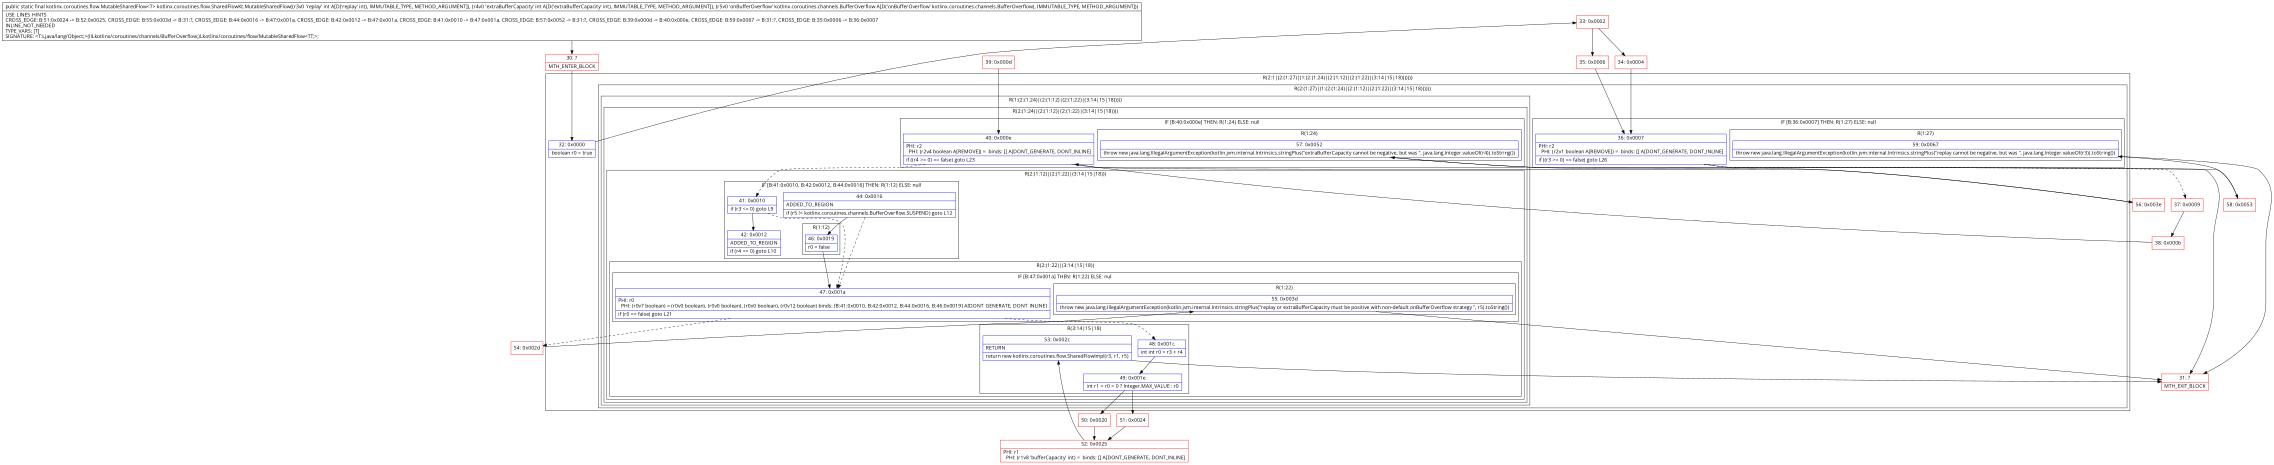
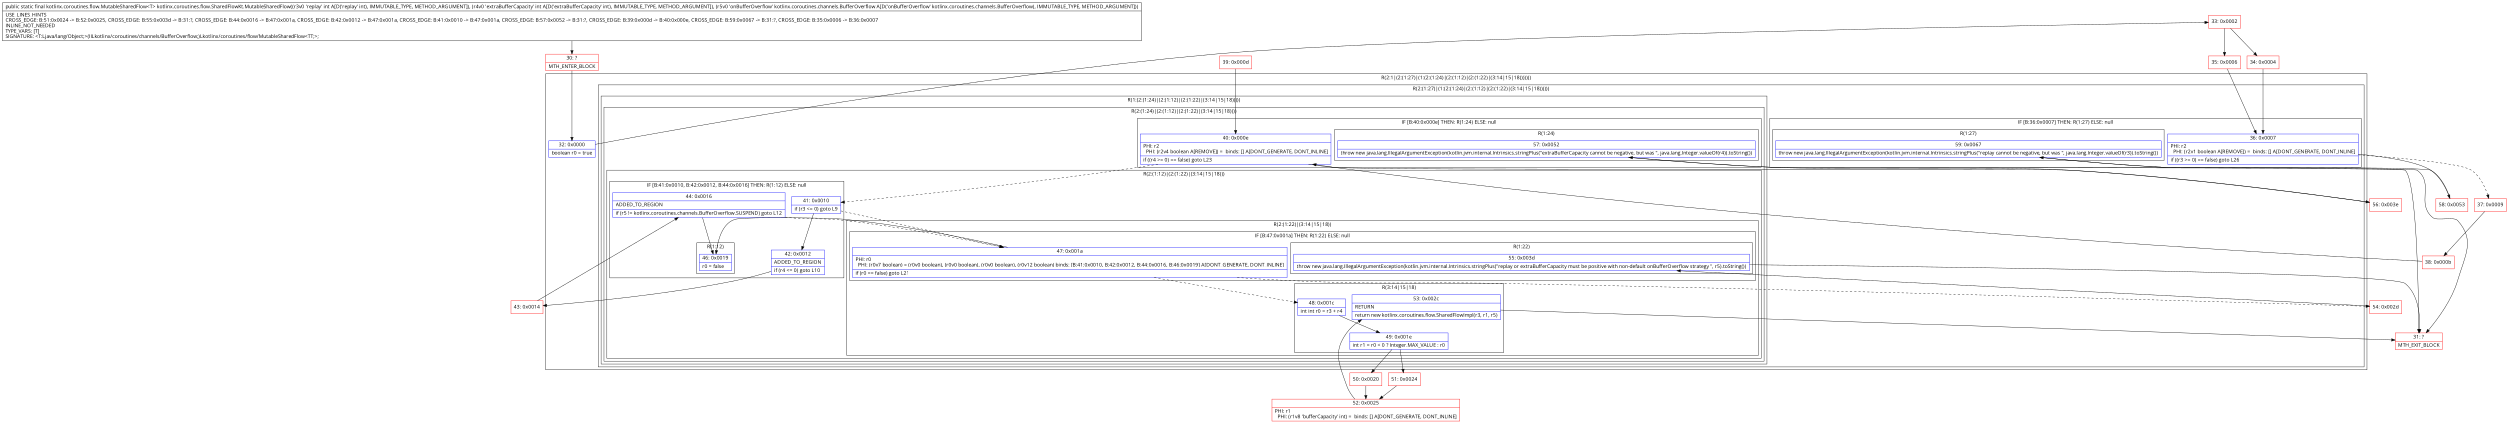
(826, 268) -> (783, 218)
none -> (527, 307)
